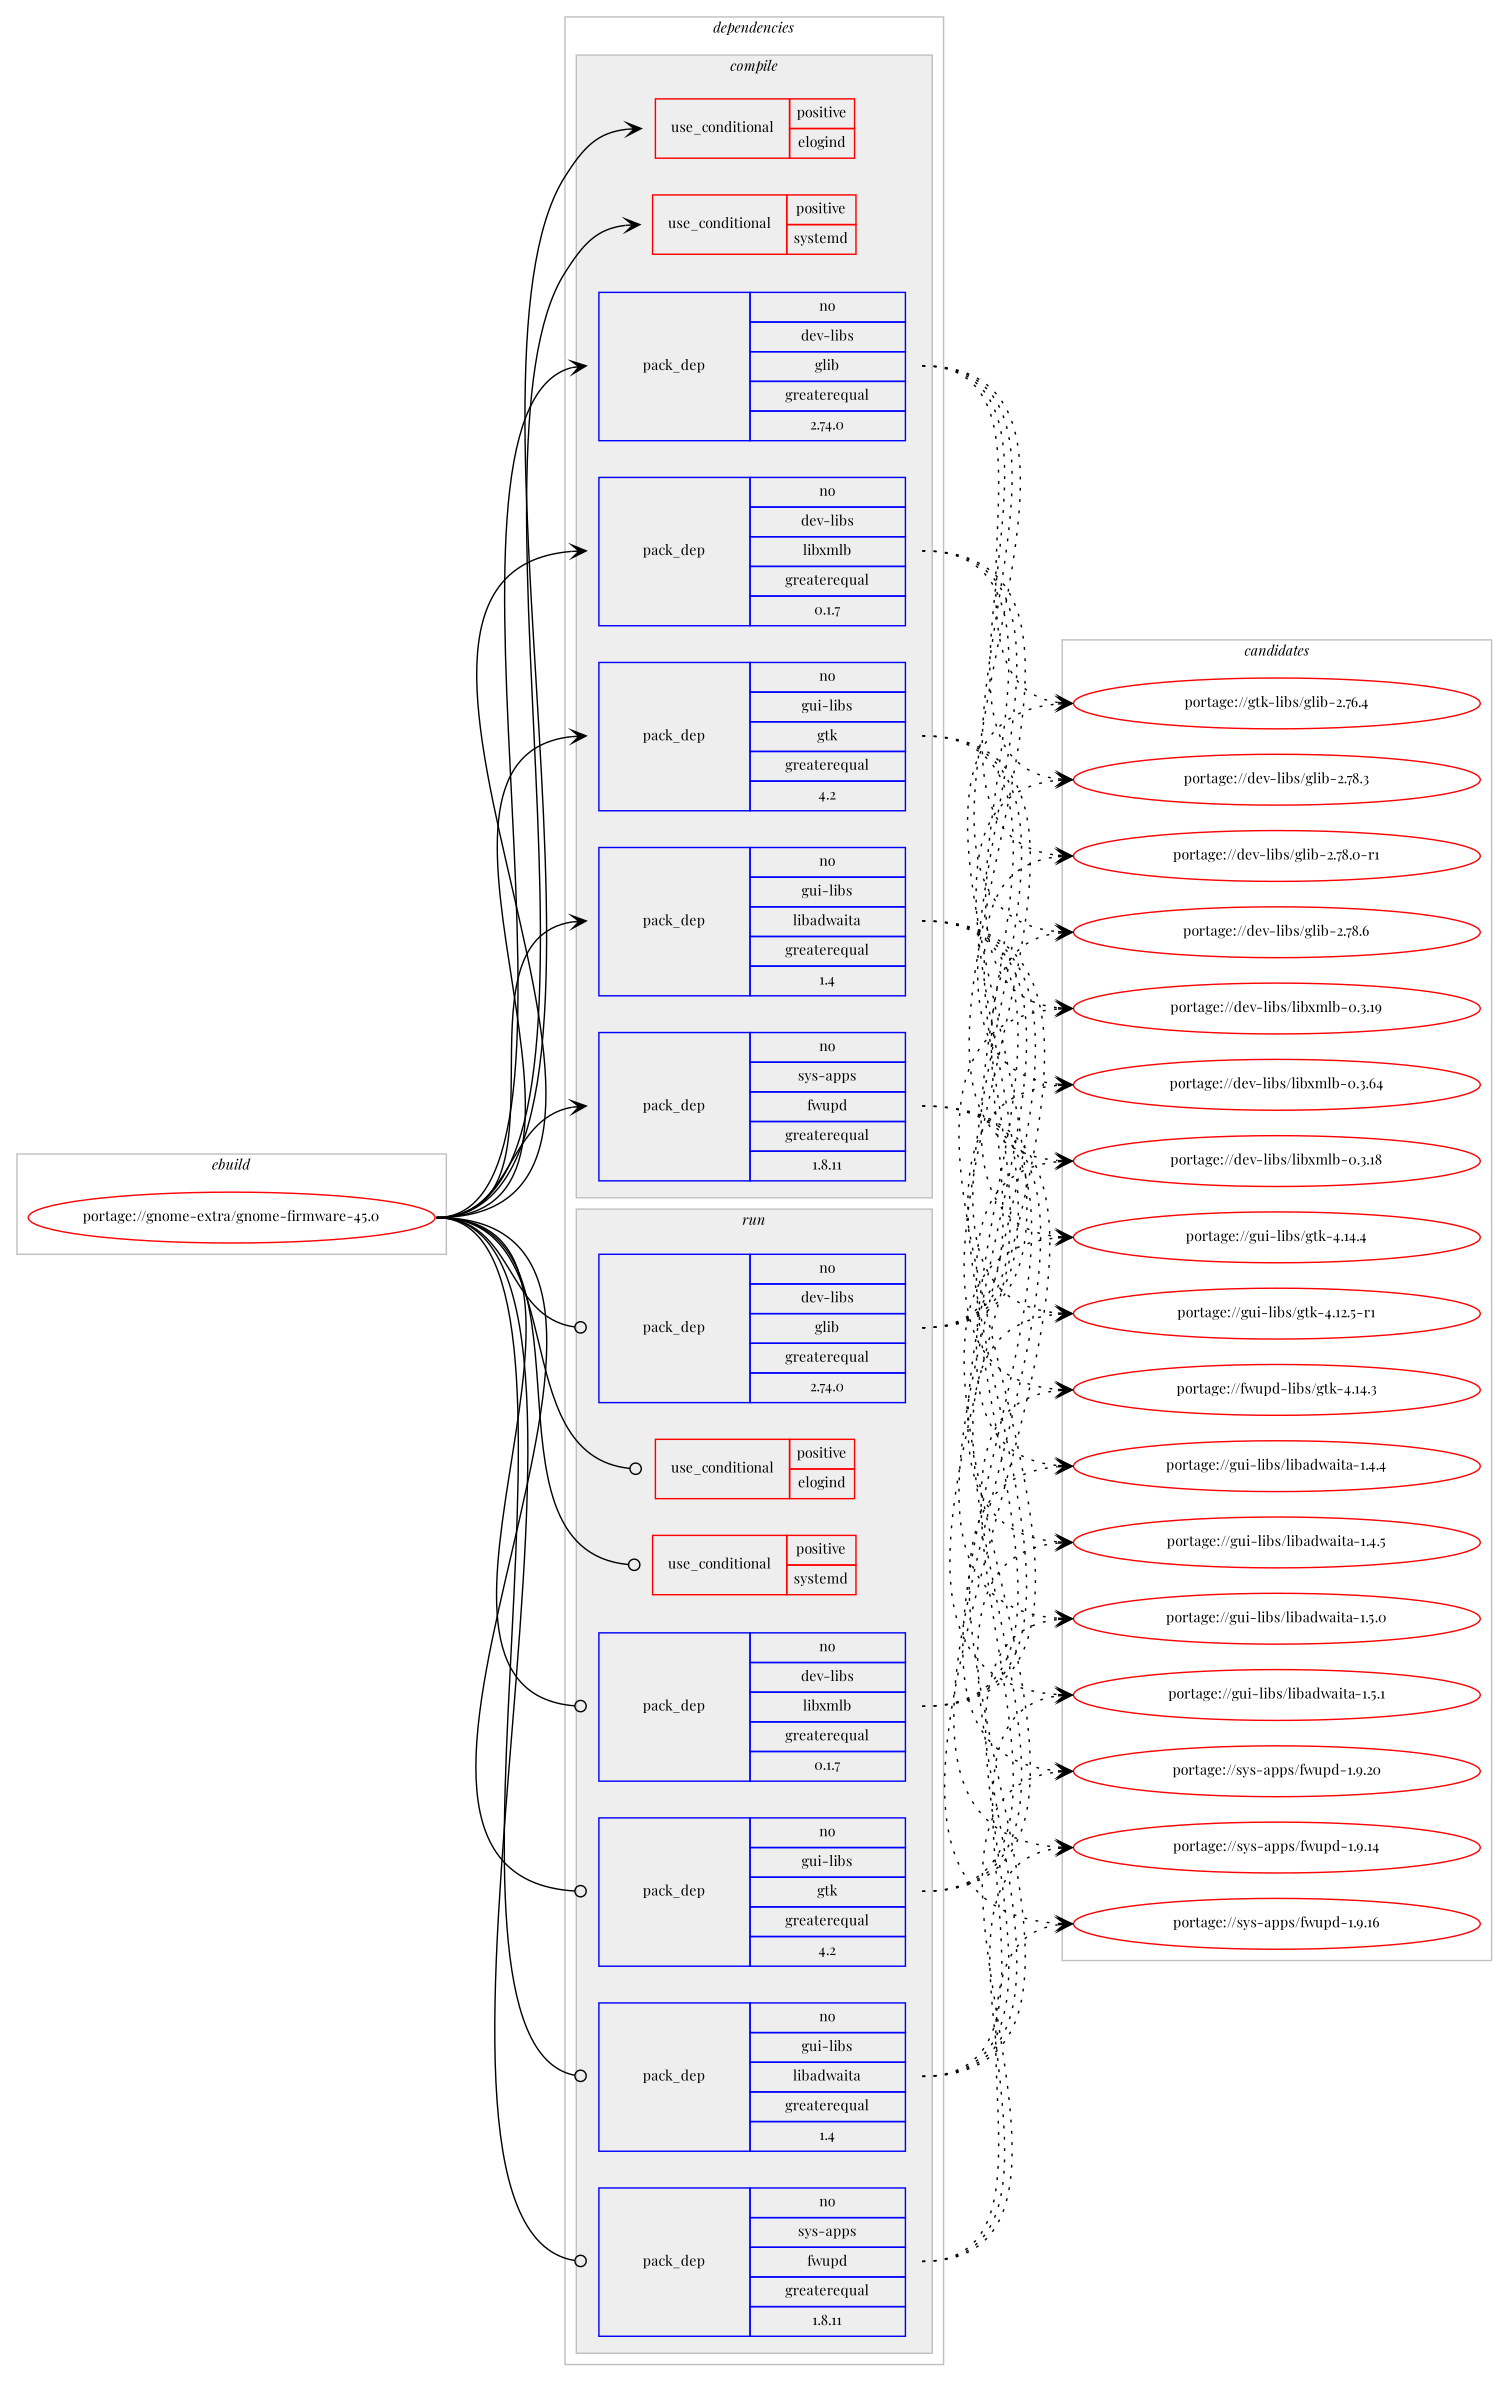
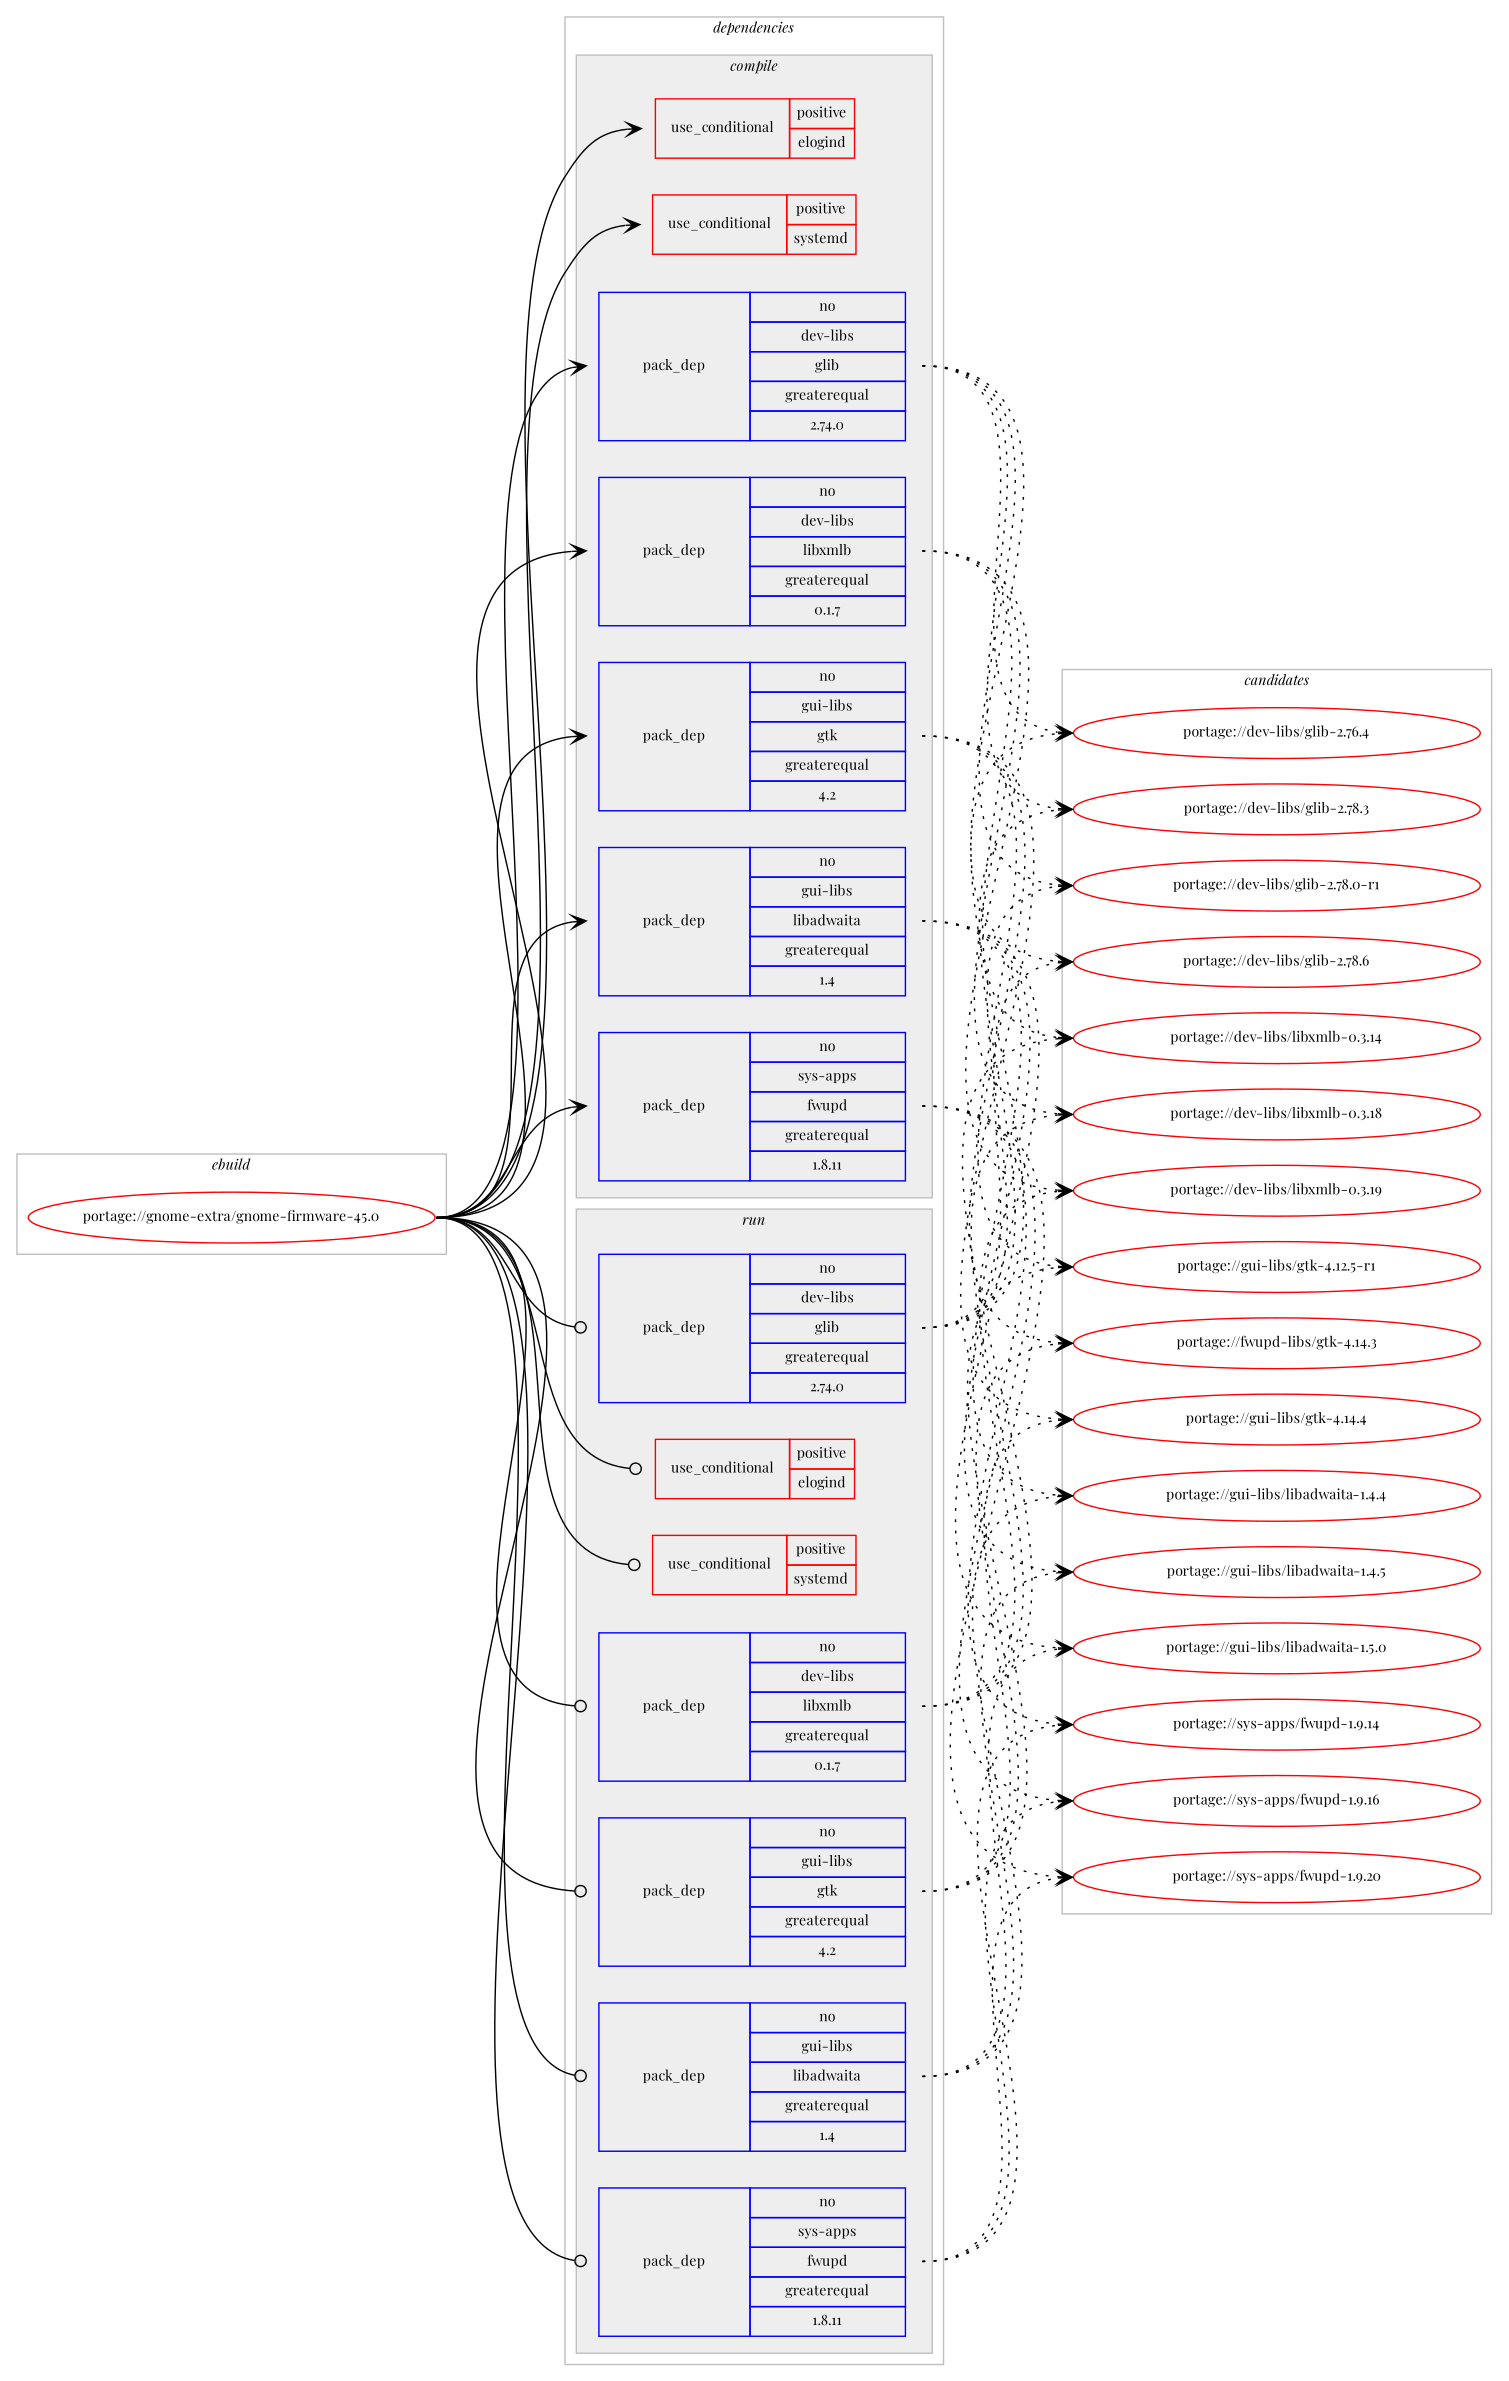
(1277, 703) -> (1277, 733)
(1277, 1085) -> (1277, 1038)
(1277, 1695) -> none
